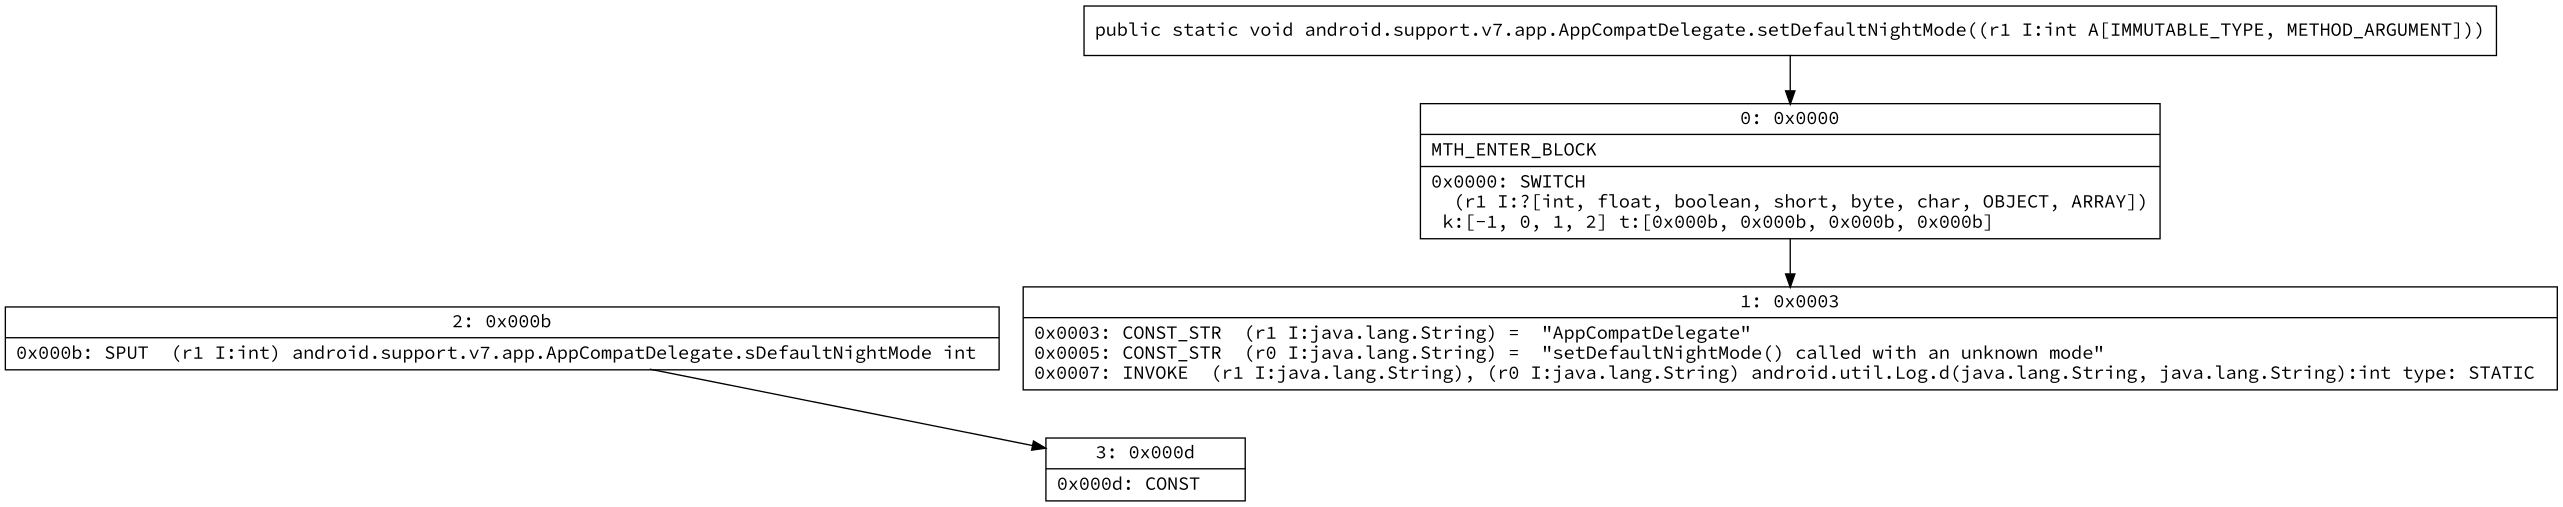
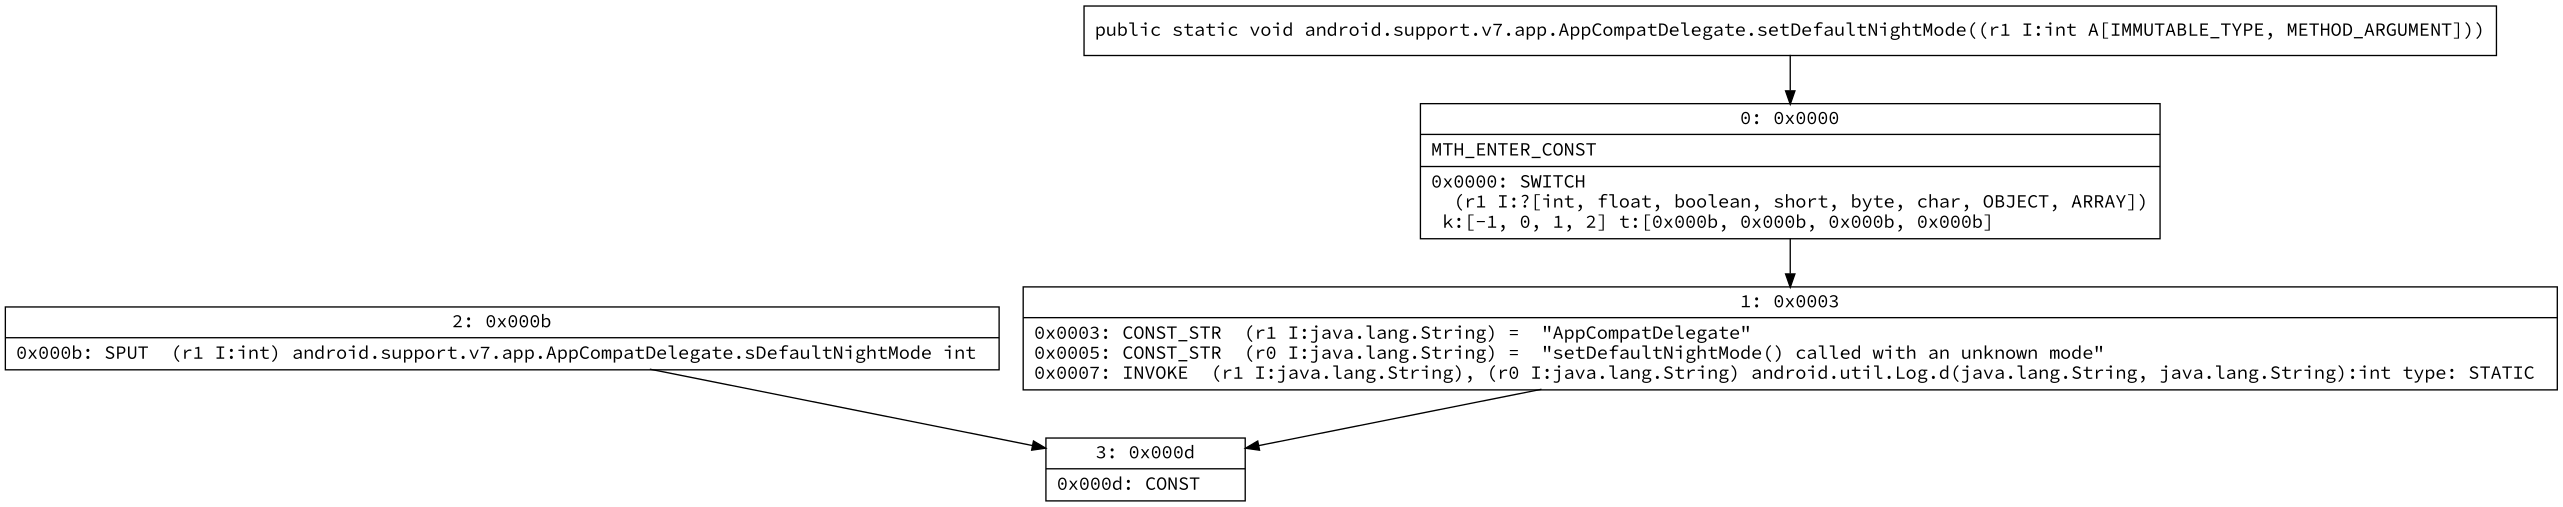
(1514, 150) -> (1514, 150)
none -> (1400, 417)
